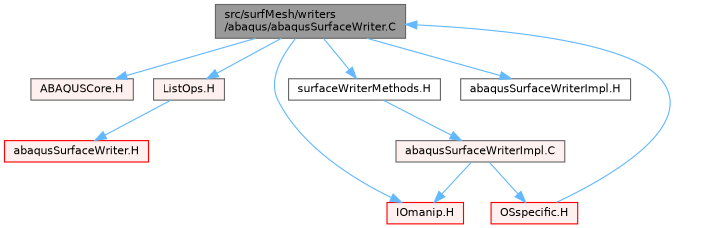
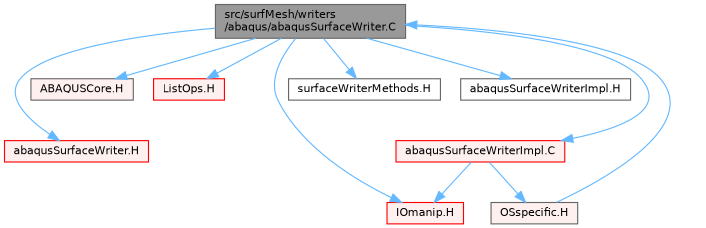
(189, 89) -> (189, 89)
(138, 118) -> (80, 50)
(417, 118) -> (615, 62)
(480, 151) -> (480, 151)
(534, 213) -> (534, 213)
